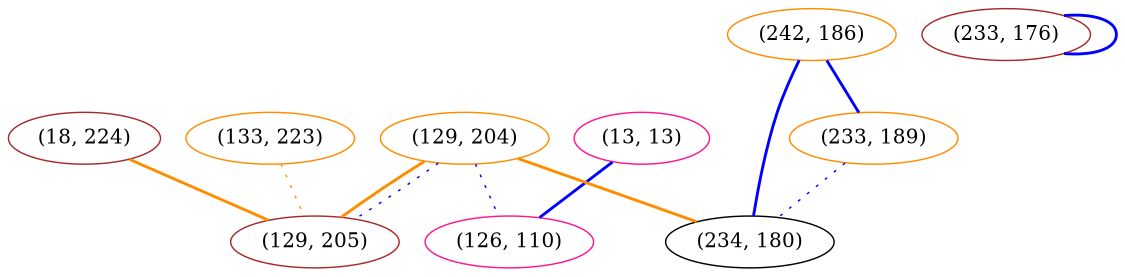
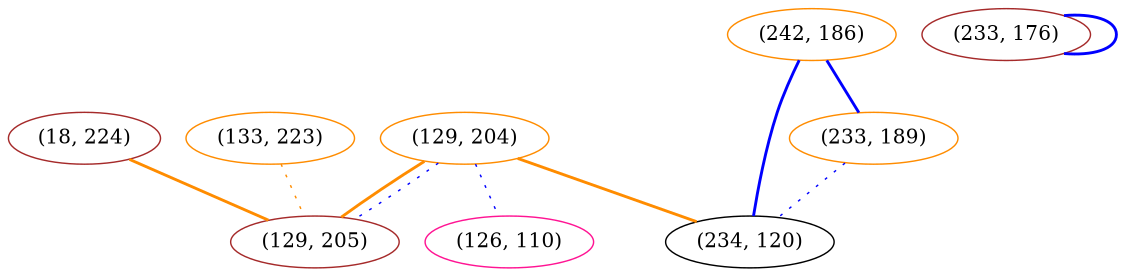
(642, 138) -> none
(750, 242) -> (750, 242)
